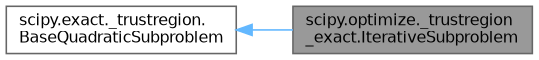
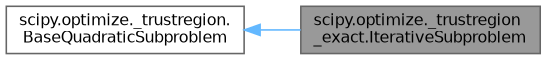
(121, 30) -> (125, 30)
